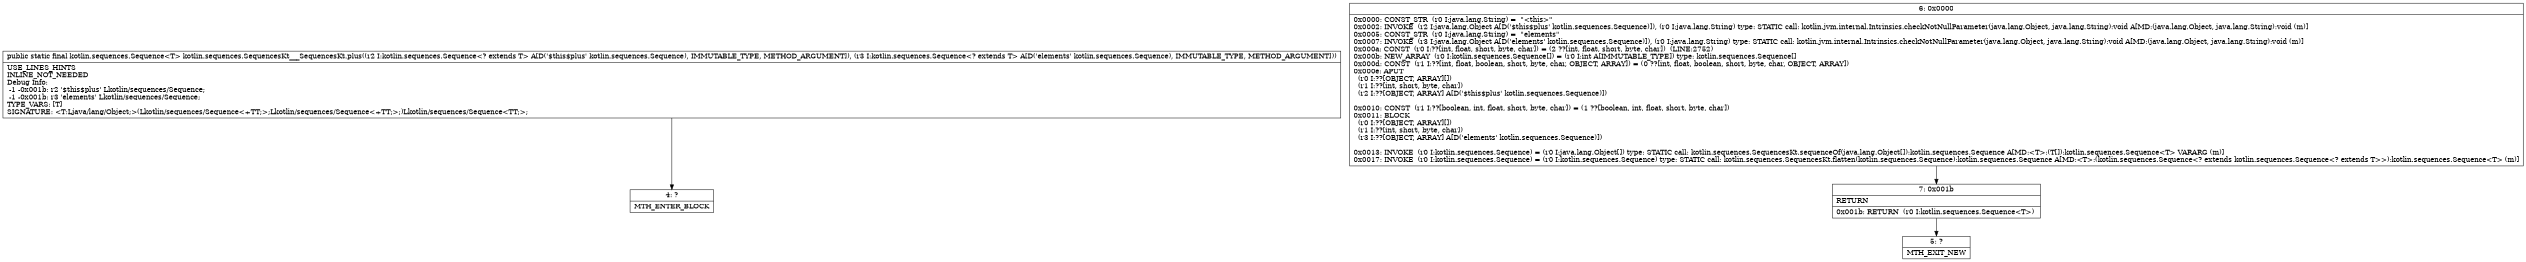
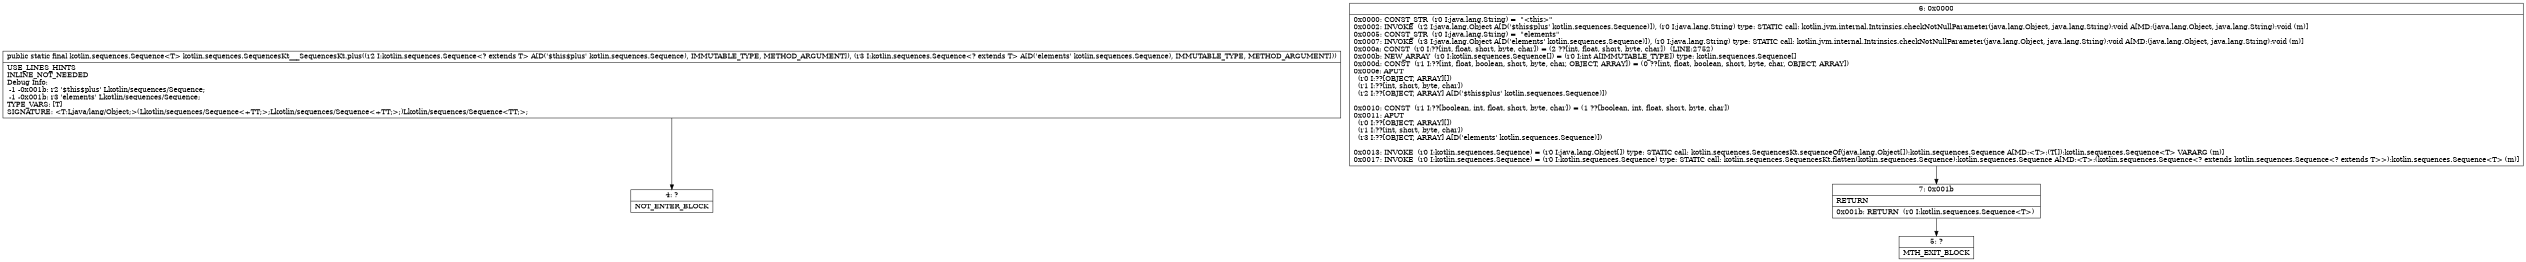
(1384, 116) -> (1381, 116)
(672, 206) -> (672, 206)
(1936, 253) -> (1936, 253)
